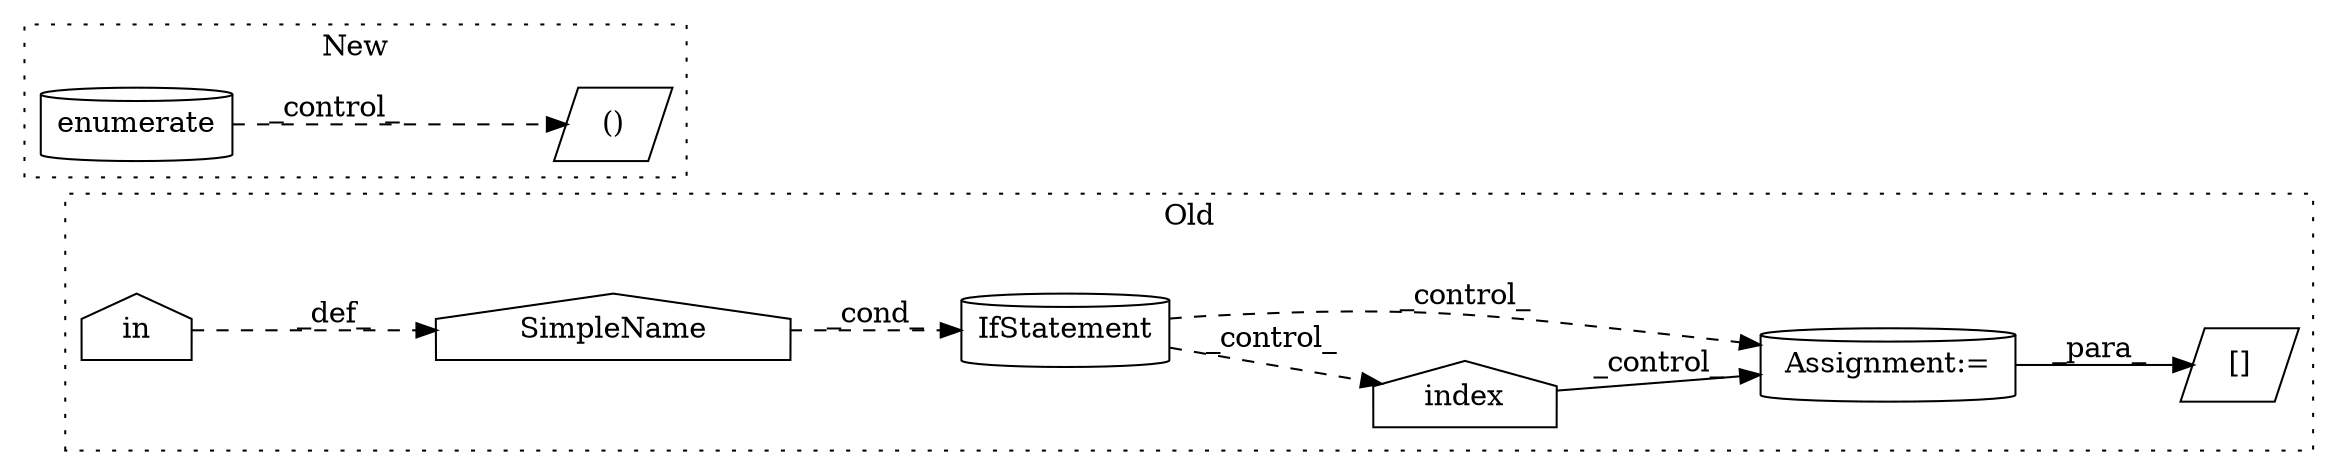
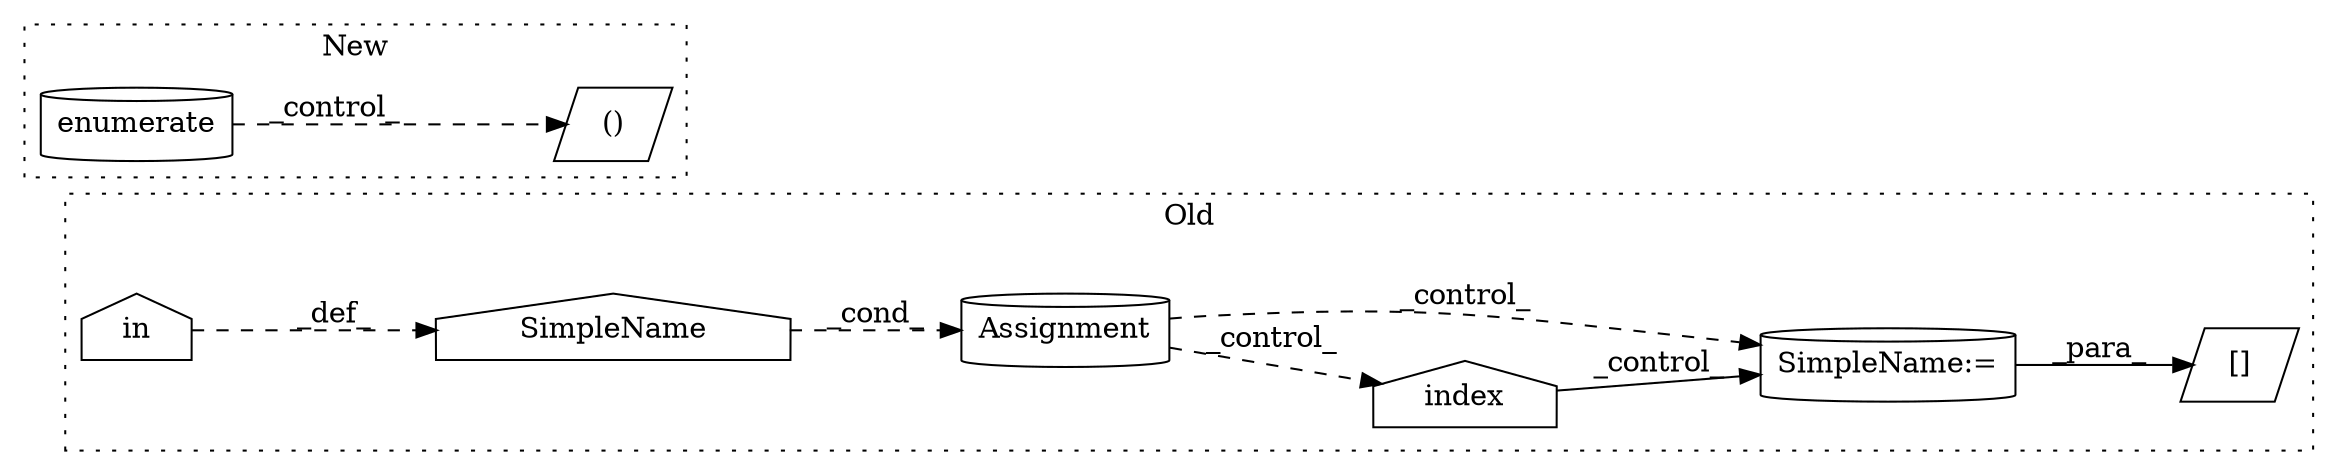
(1065, 330) -> (1065, 330)
(1888, 365) -> (1888, 365)
